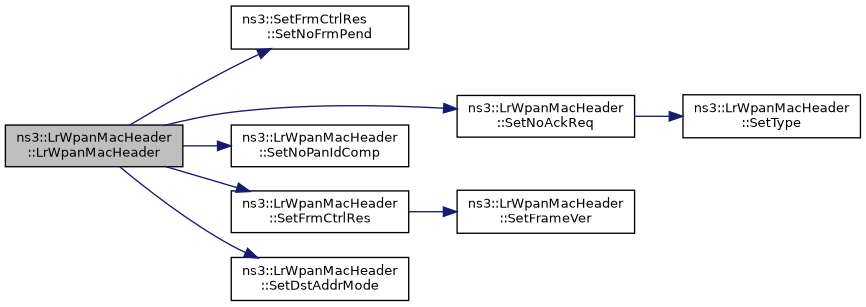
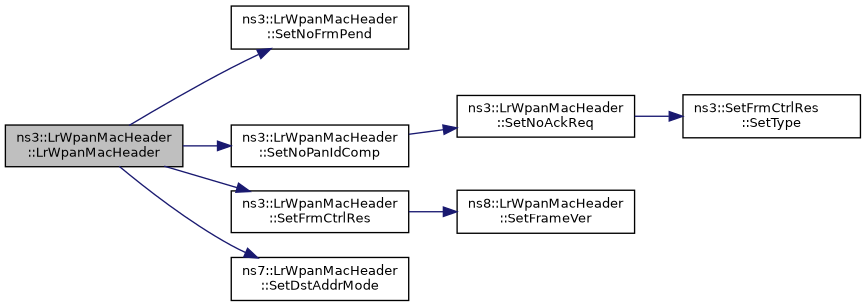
(320, 28) -> (320, 28)
(303, 107) -> (426, 132)
(772, 116) -> (772, 116)
(546, 212) -> (546, 212)
(320, 279) -> (320, 279)
